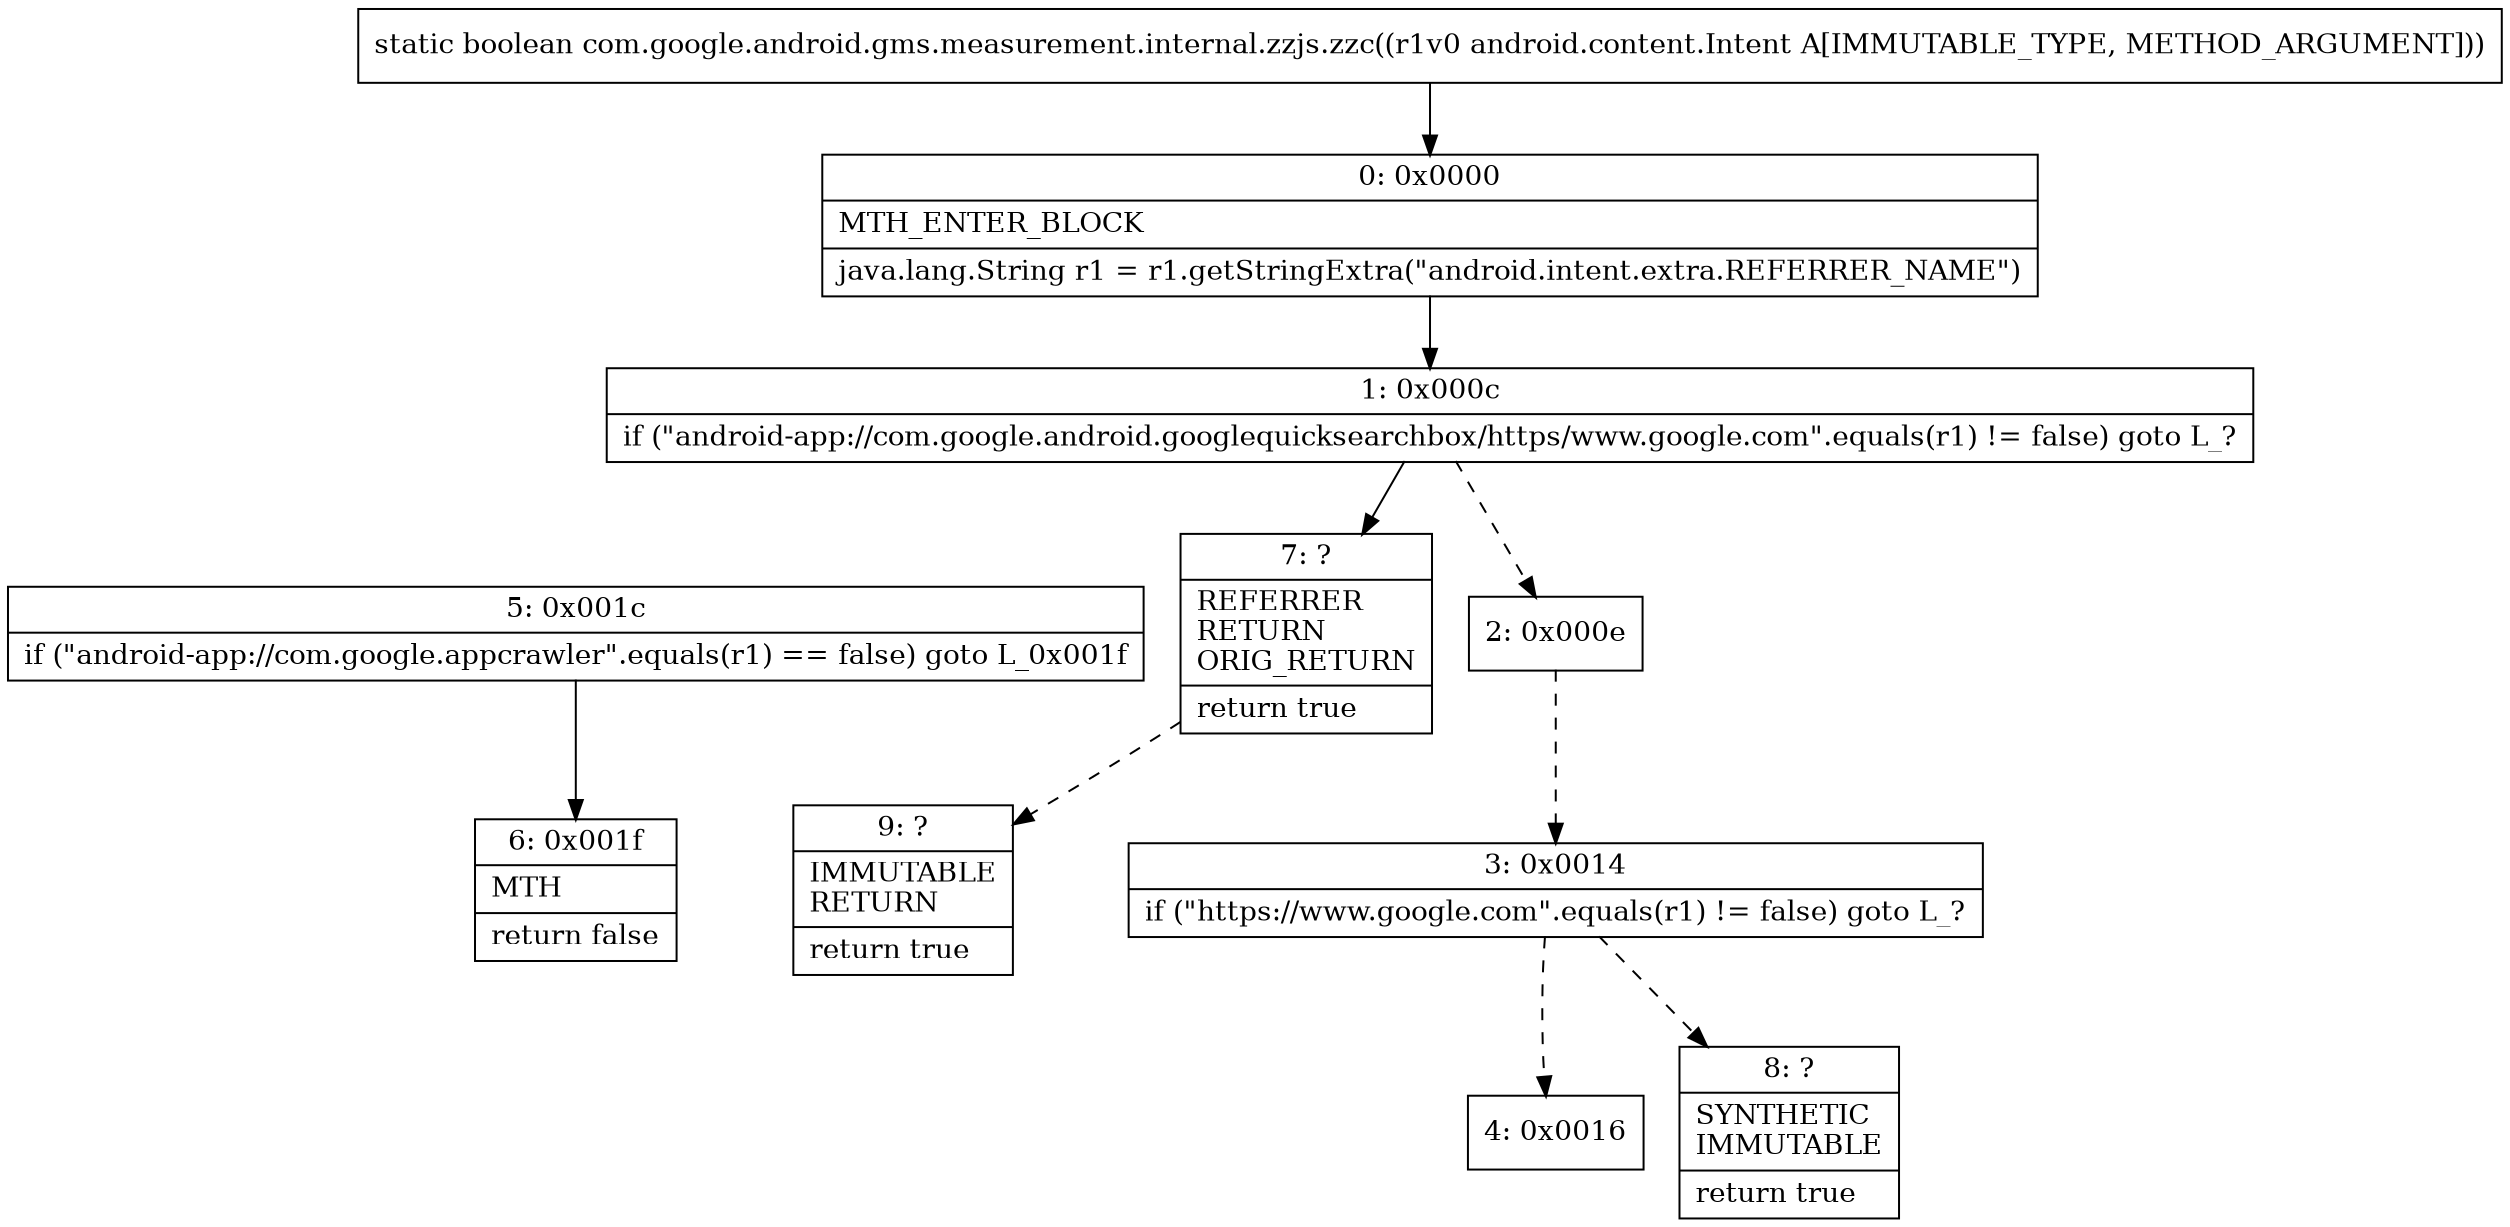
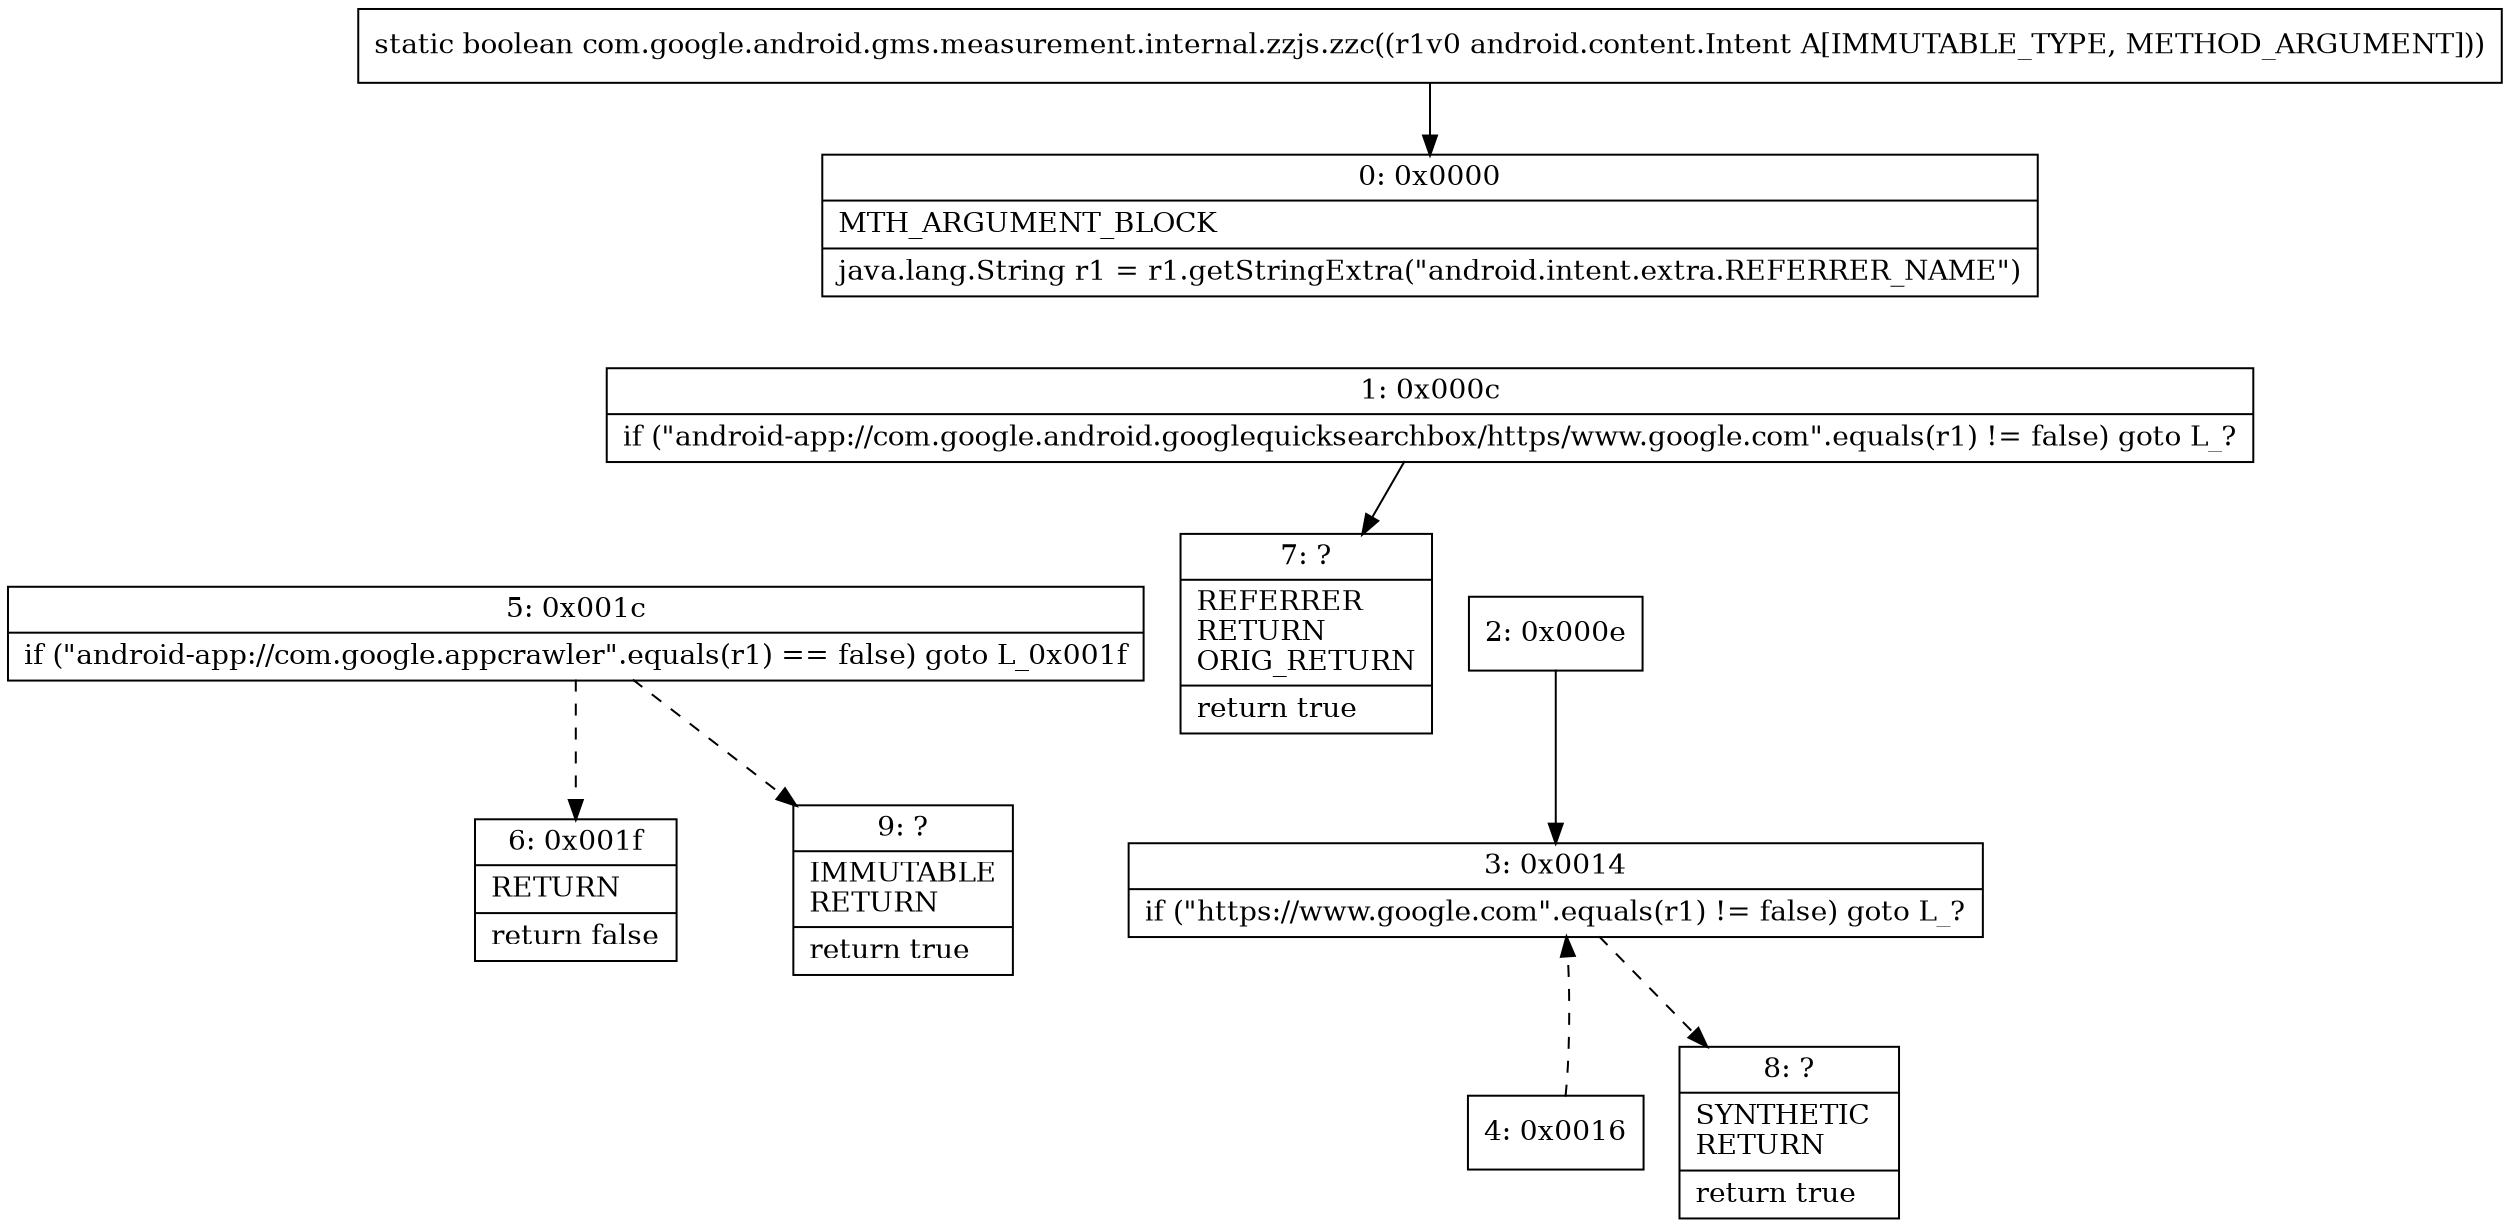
(992, 224) -> (1028, 224)
(1430, 322) -> none
(1491, 520) -> none
(576, 740) -> (576, 740)
(1556, 746) -> (1556, 746)
(1106, 769) -> (707, 737)
(527, 888) -> (556, 888)
(1542, 1007) -> (1569, 1027)
(1789, 1146) -> (1760, 1146)
